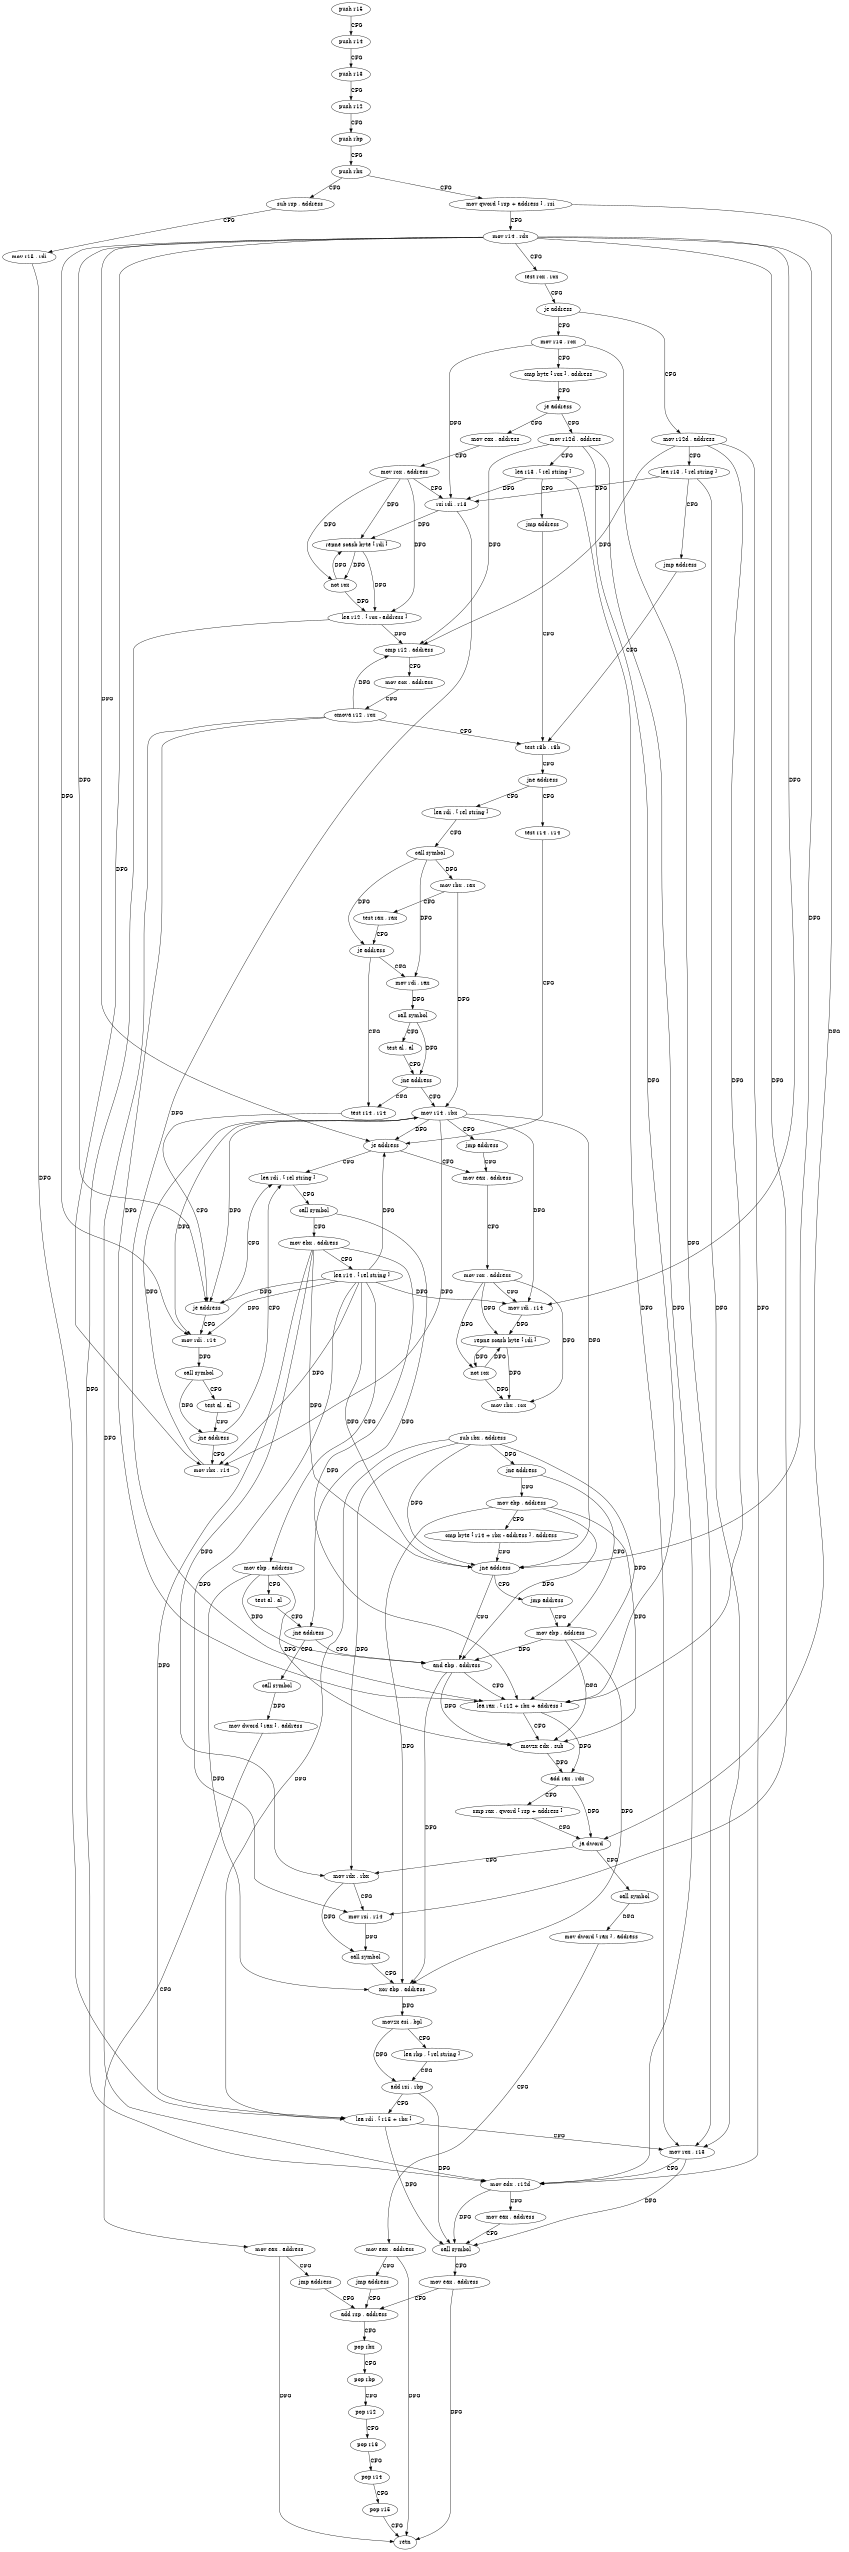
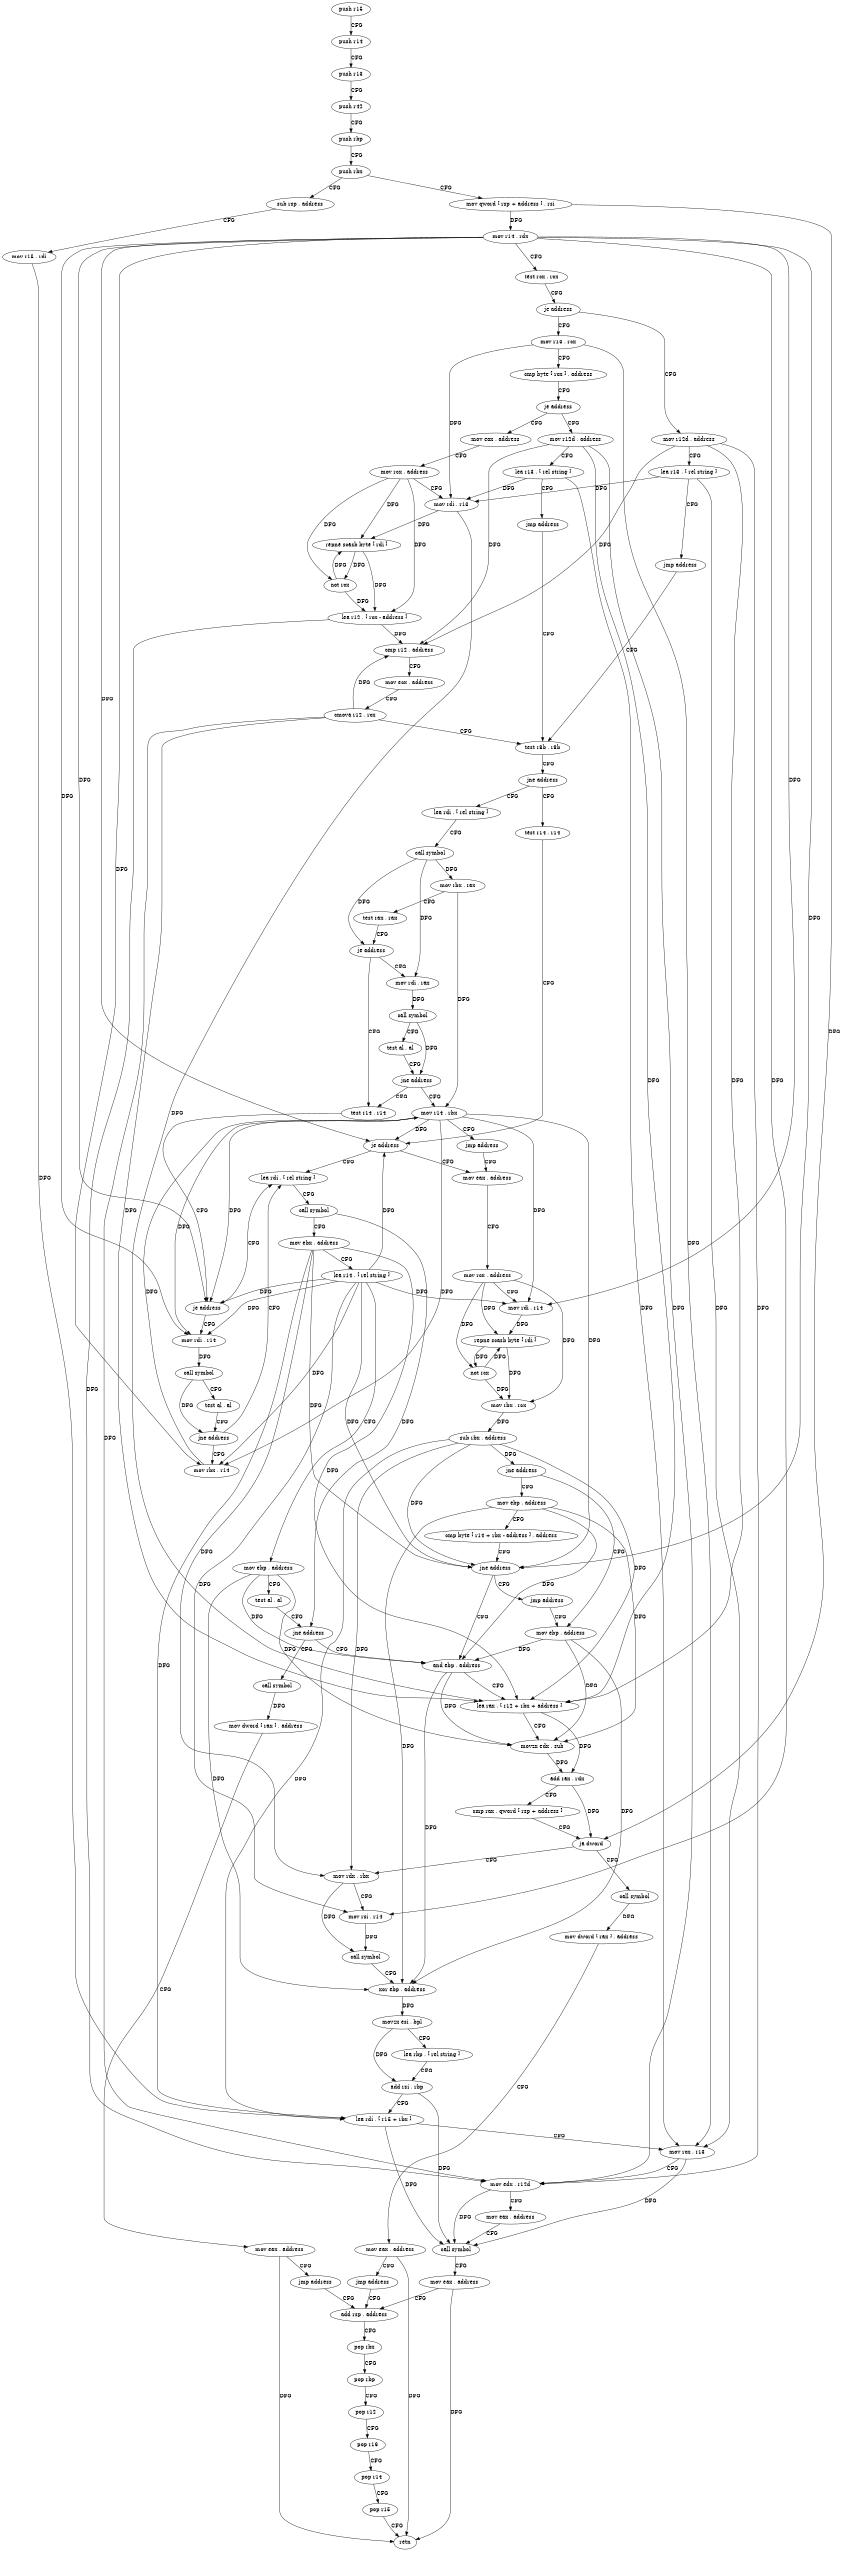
(351, 107) -> (351, 107)
(517, 221) -> (517, 221)
(452, 505) -> (452, 505)
none -> (497, 1421)
